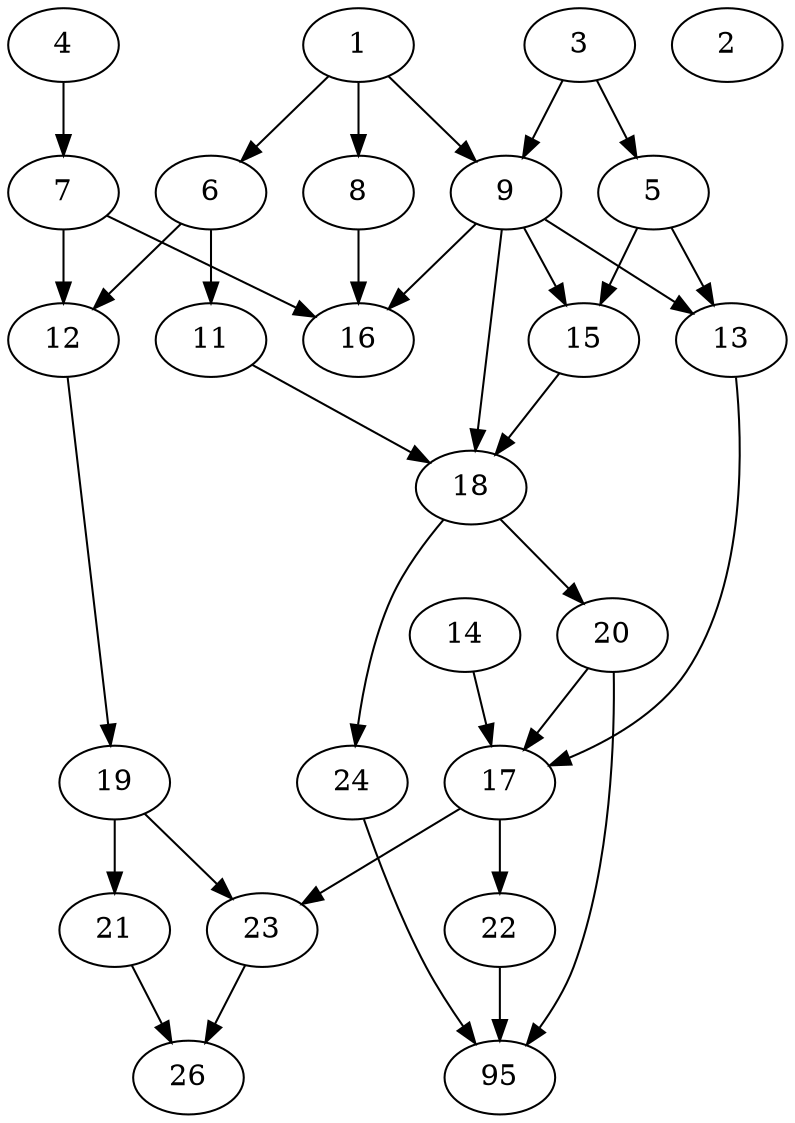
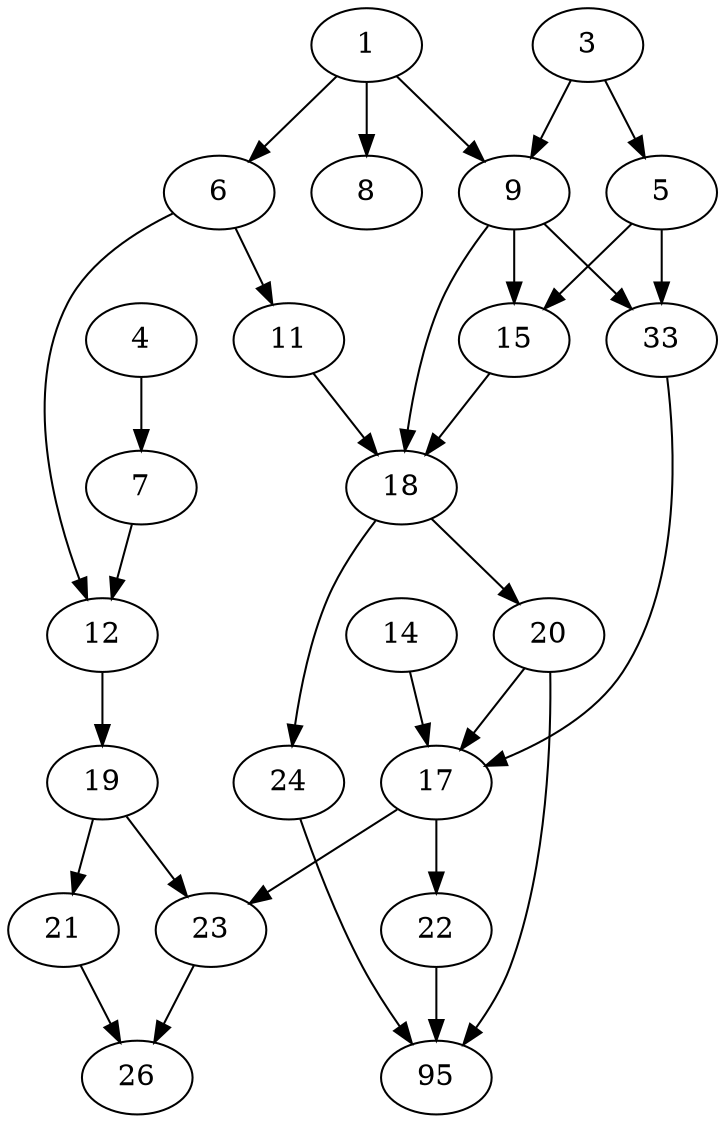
(727, 45) -> none
(359, 340) -> none
(731, 340) -> (662, 340)
